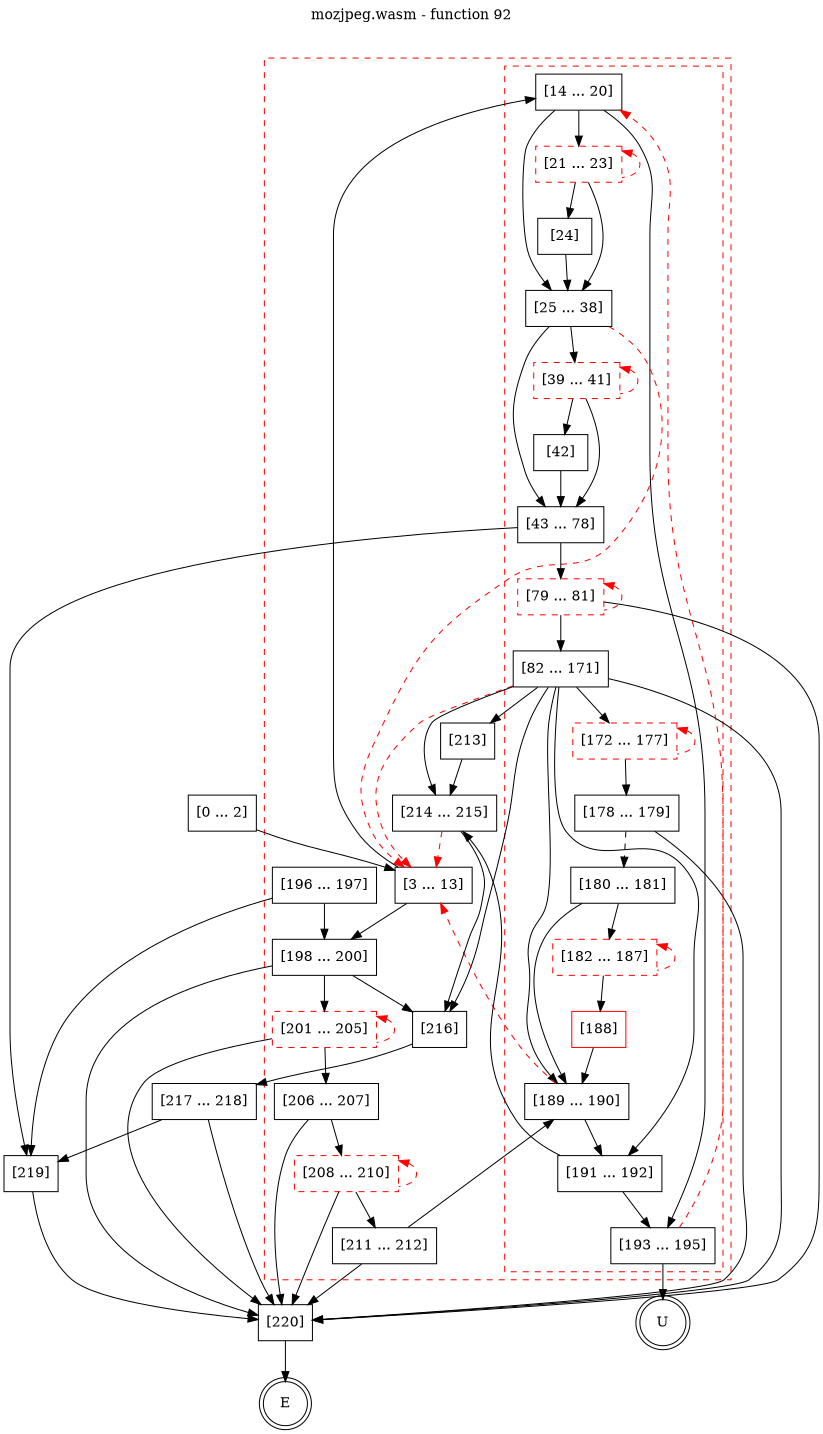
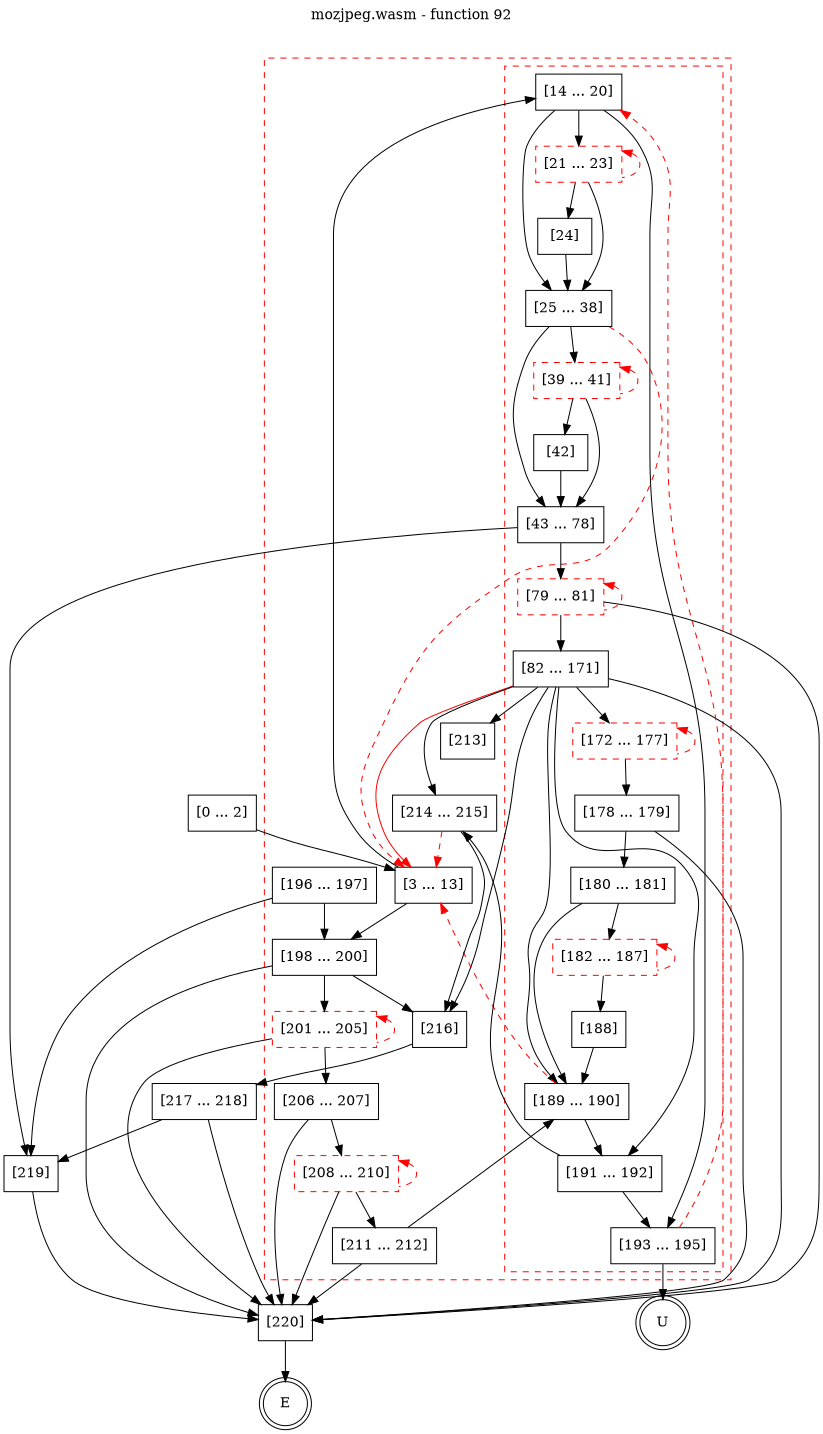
(399, 744) -> (399, 744)
(458, 772) -> none
(625, 843) -> (625, 843)
(599, 1029) -> (599, 1029)
